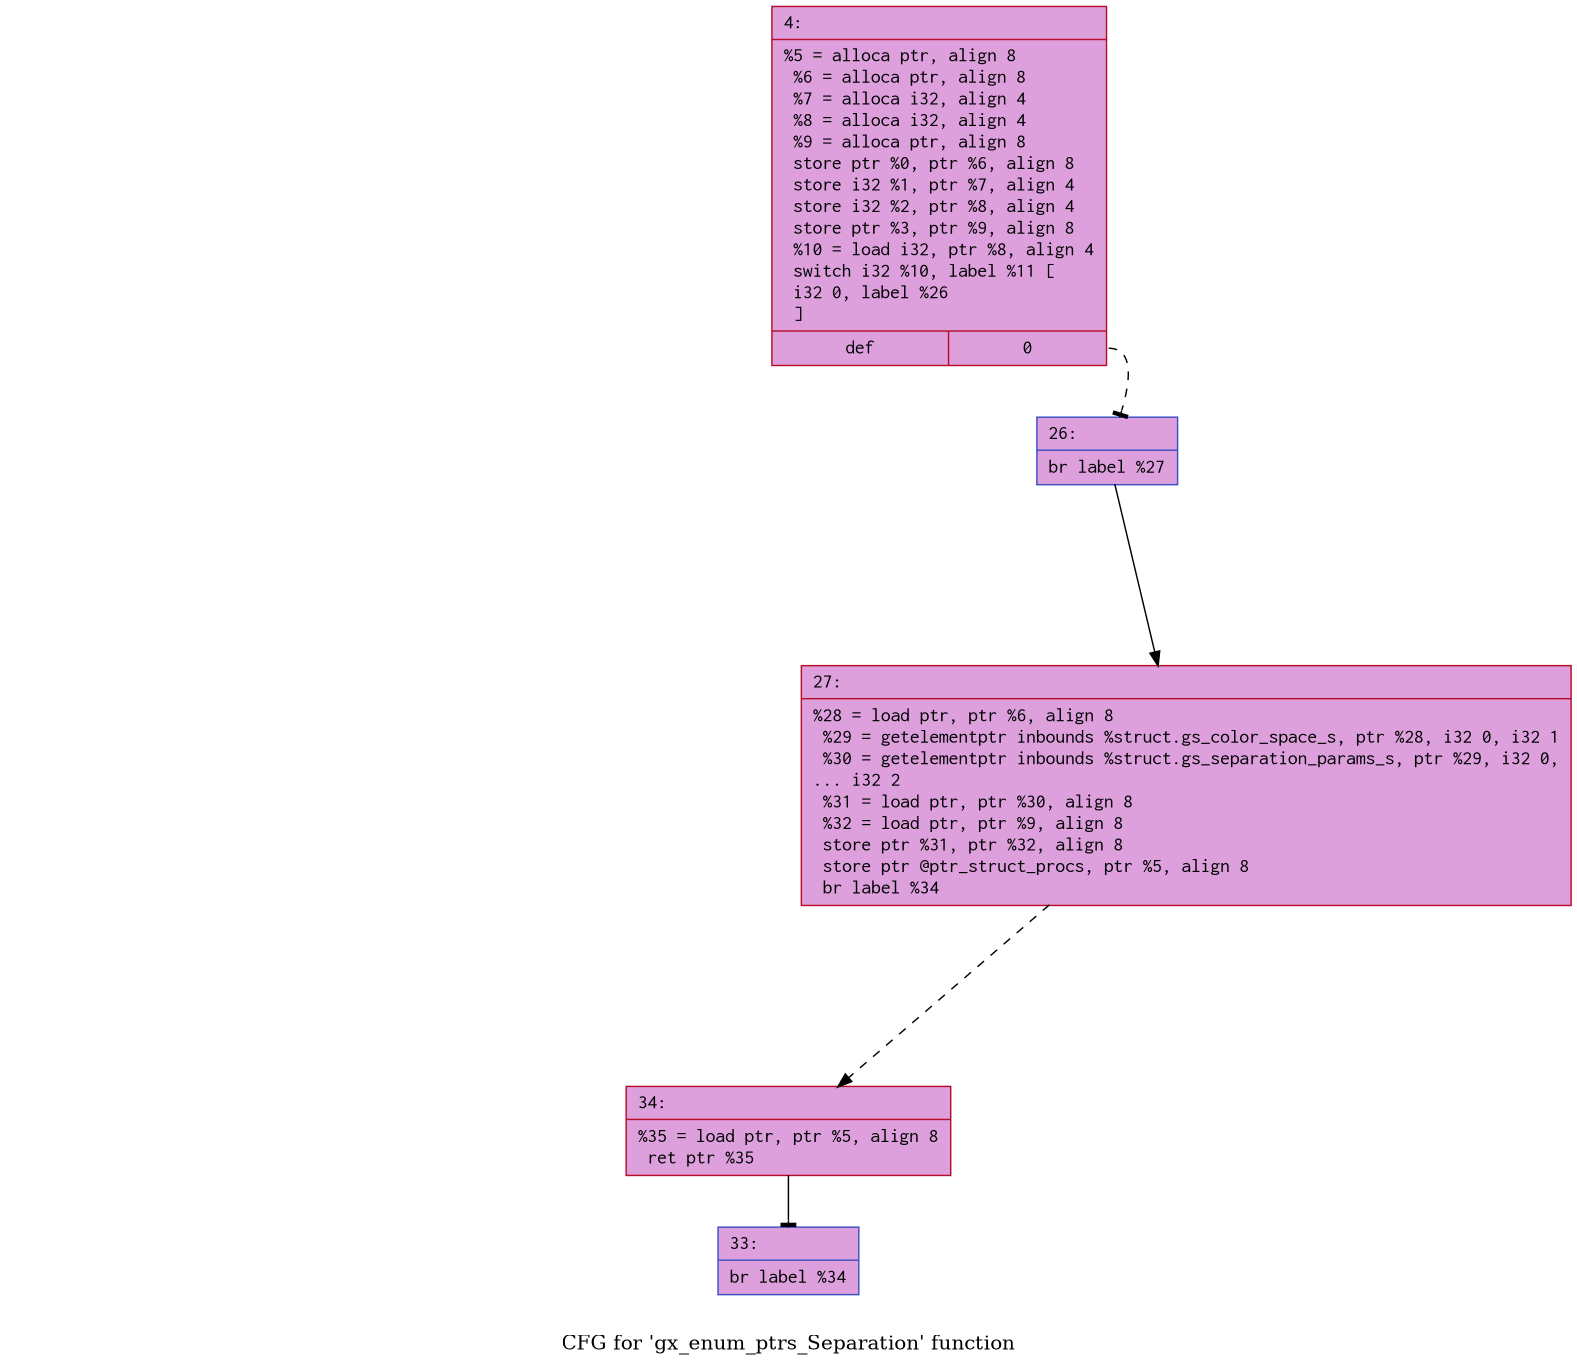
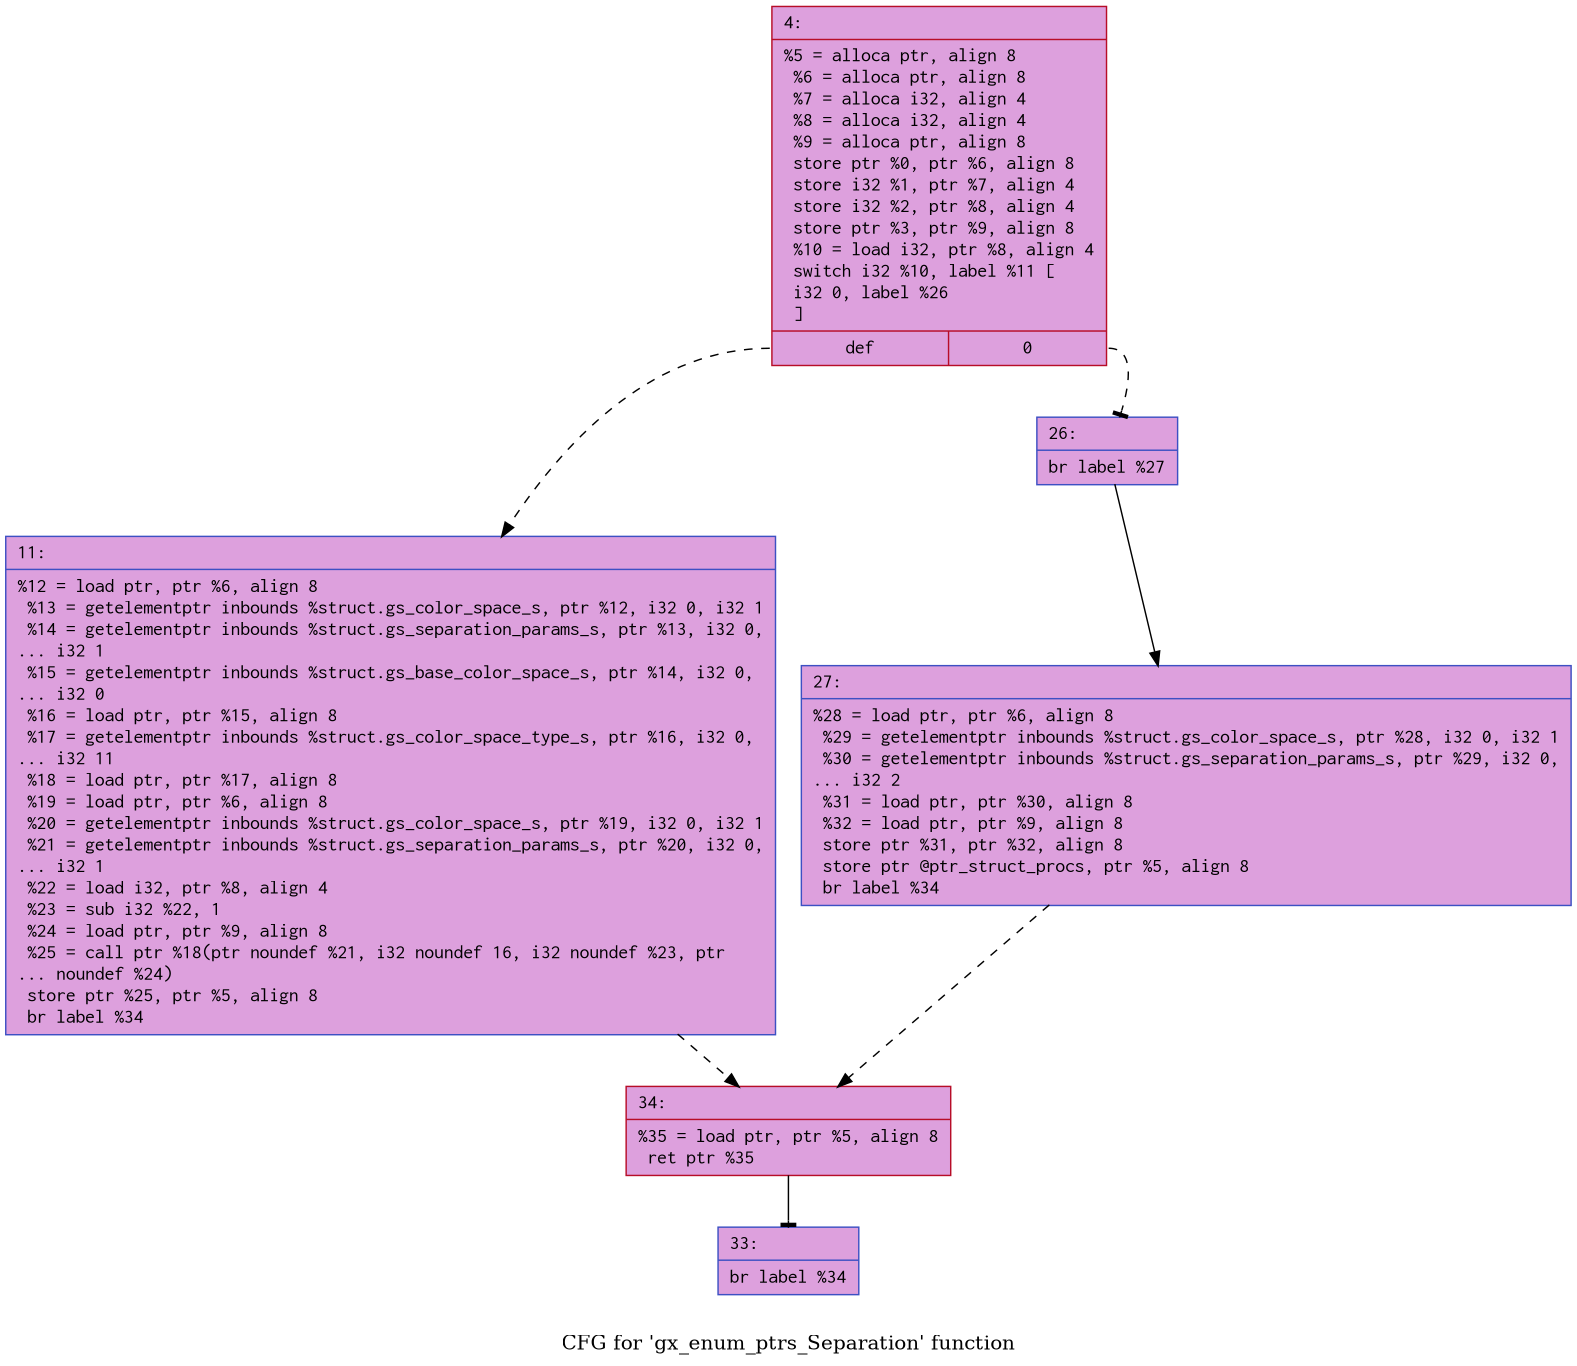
none -> (391, 786)
(1186, 786) -> (1186, 786)
